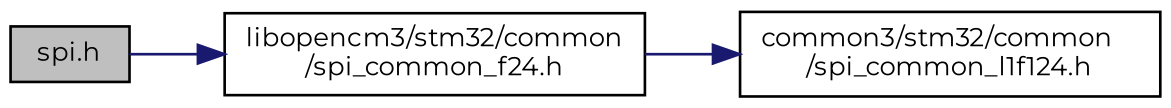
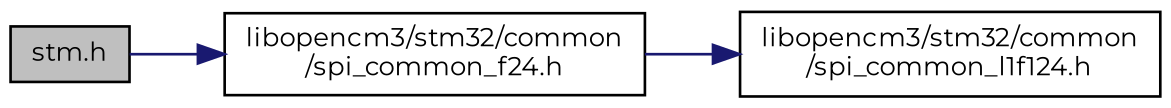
(70, 54) -> (70, 54)
(950, 54) -> (950, 54)
